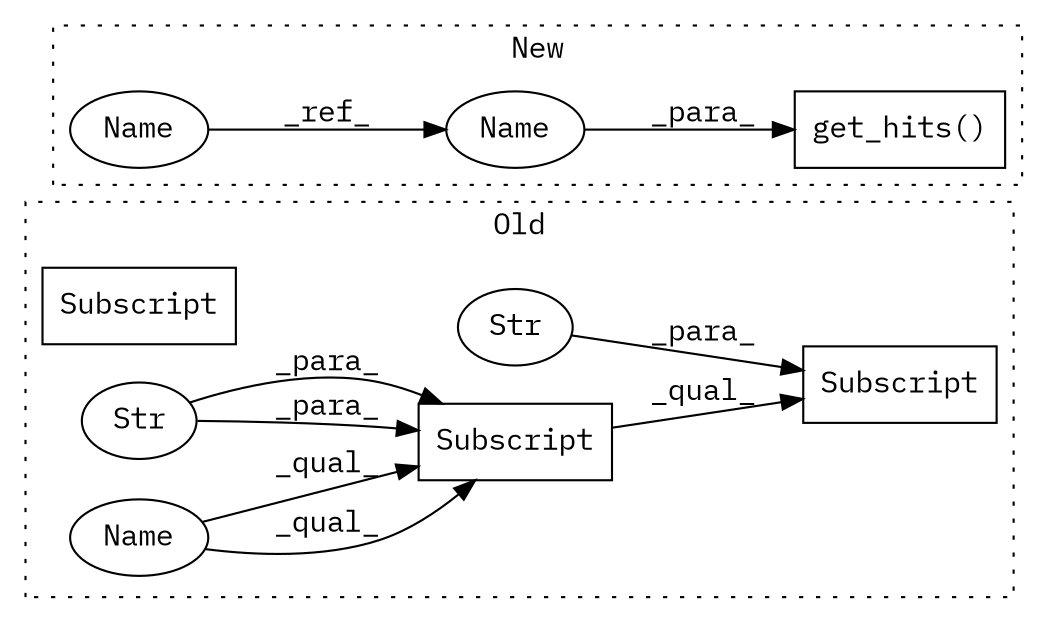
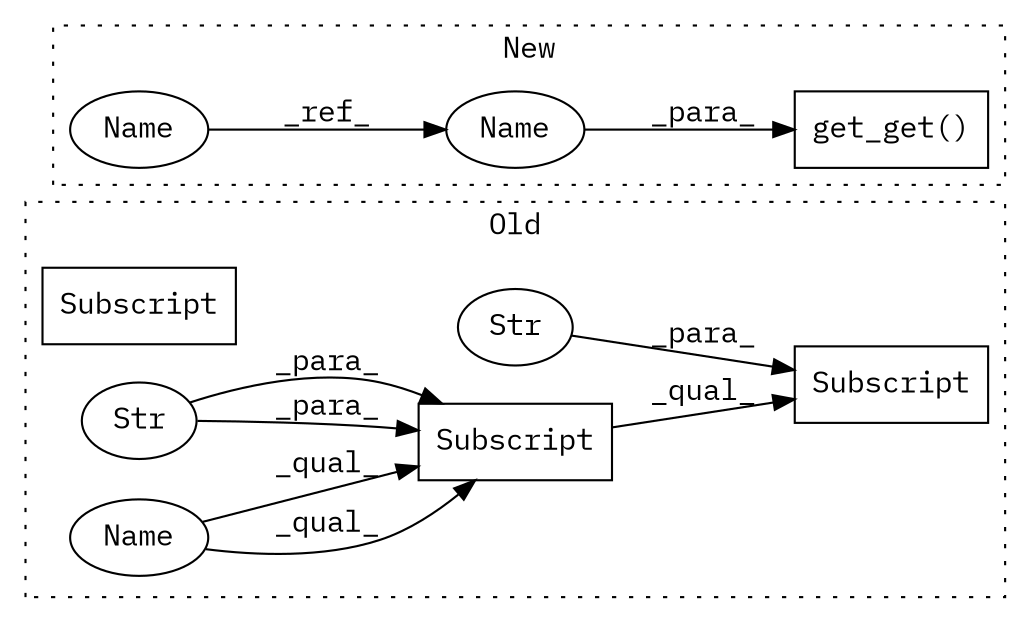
(900, 130) -> (891, 130)
